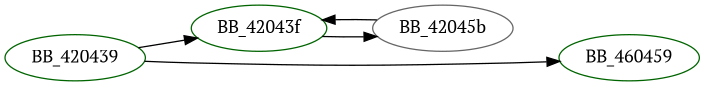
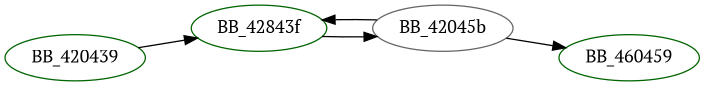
(259, 28) -> (259, 28)
(346, 65) -> (530, 42)
